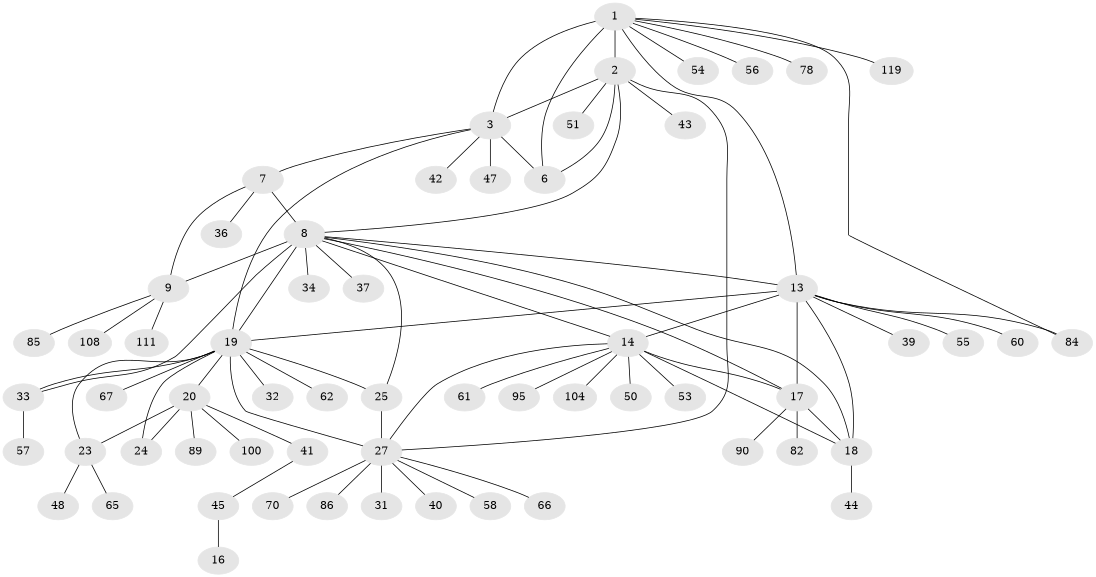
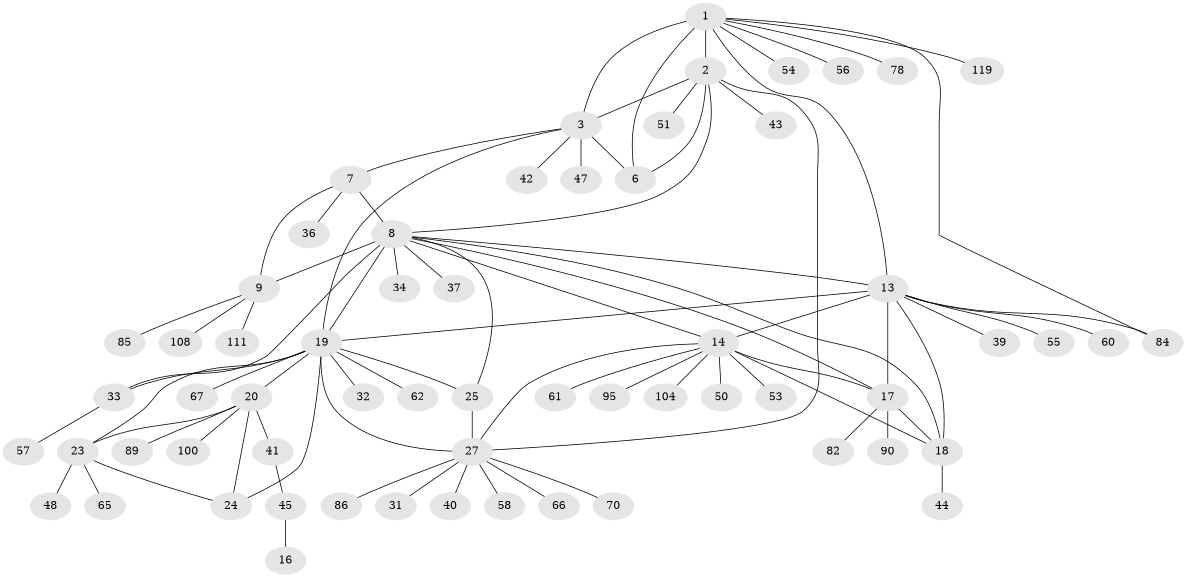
none -> (153, 482)
